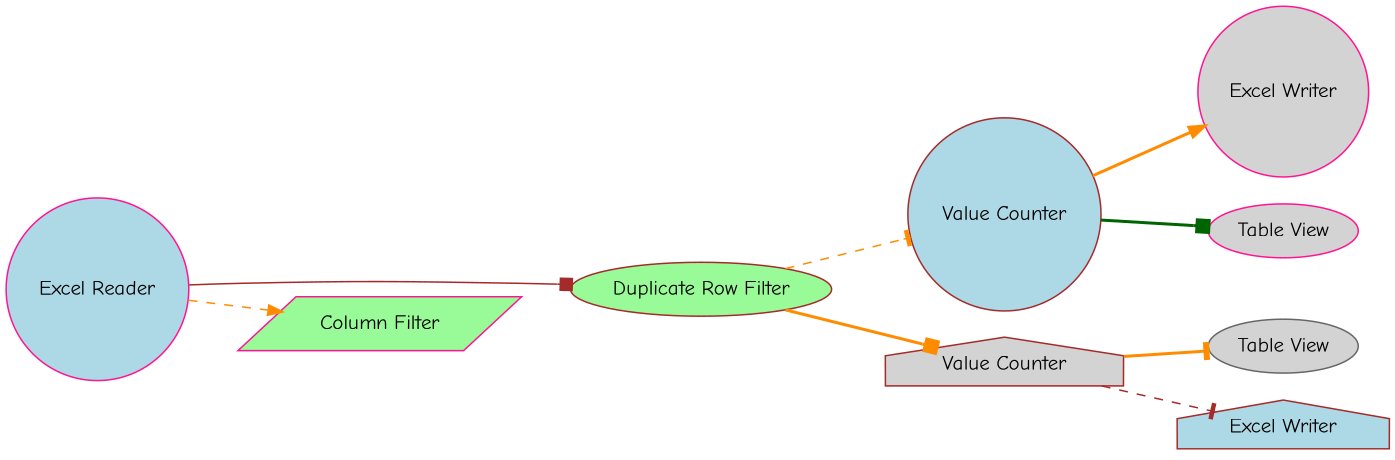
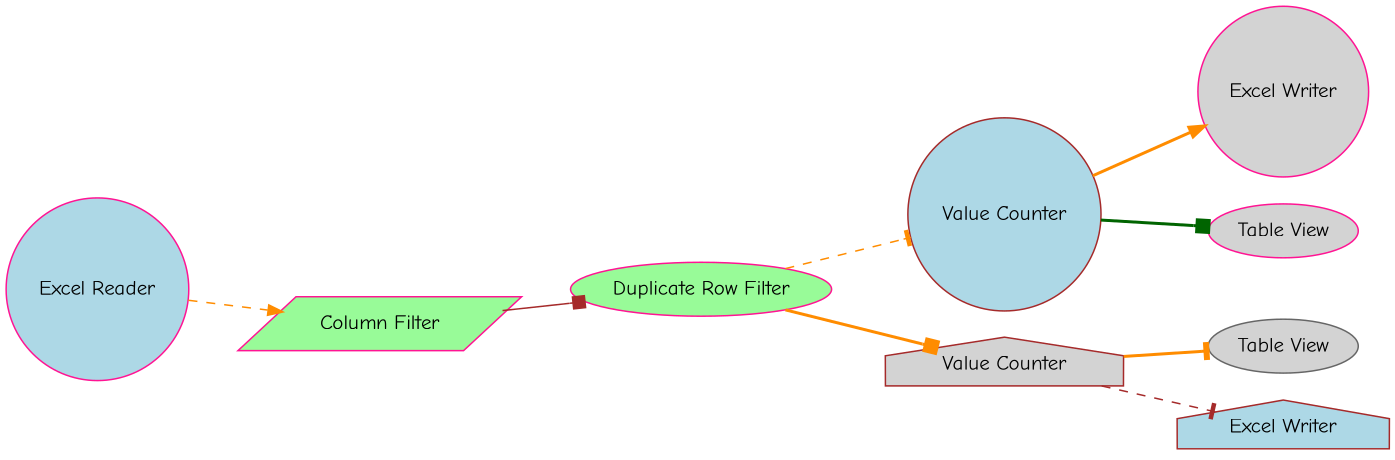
(373, 282) -> (536, 307)
(701, 289) -> (701, 289)
